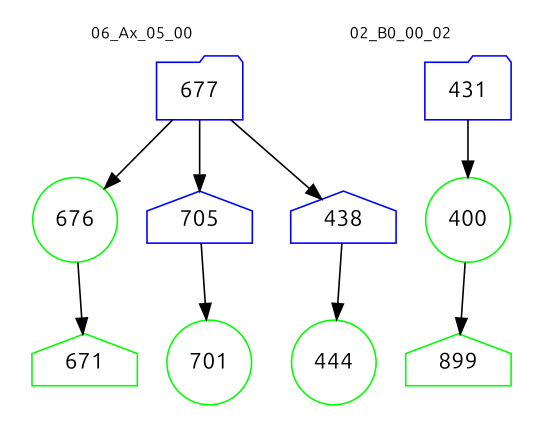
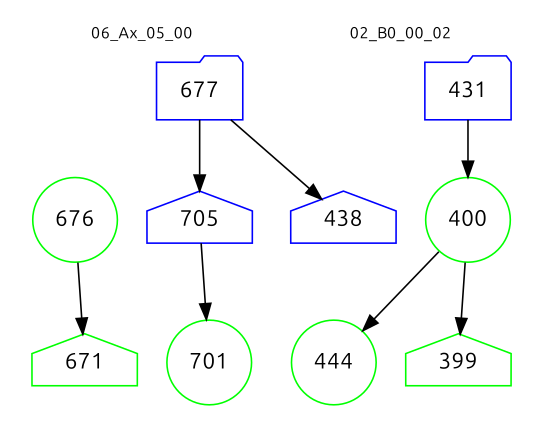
(144, 148) -> none
(340, 273) -> (406, 285)
(458, 362) -> (458, 362)
